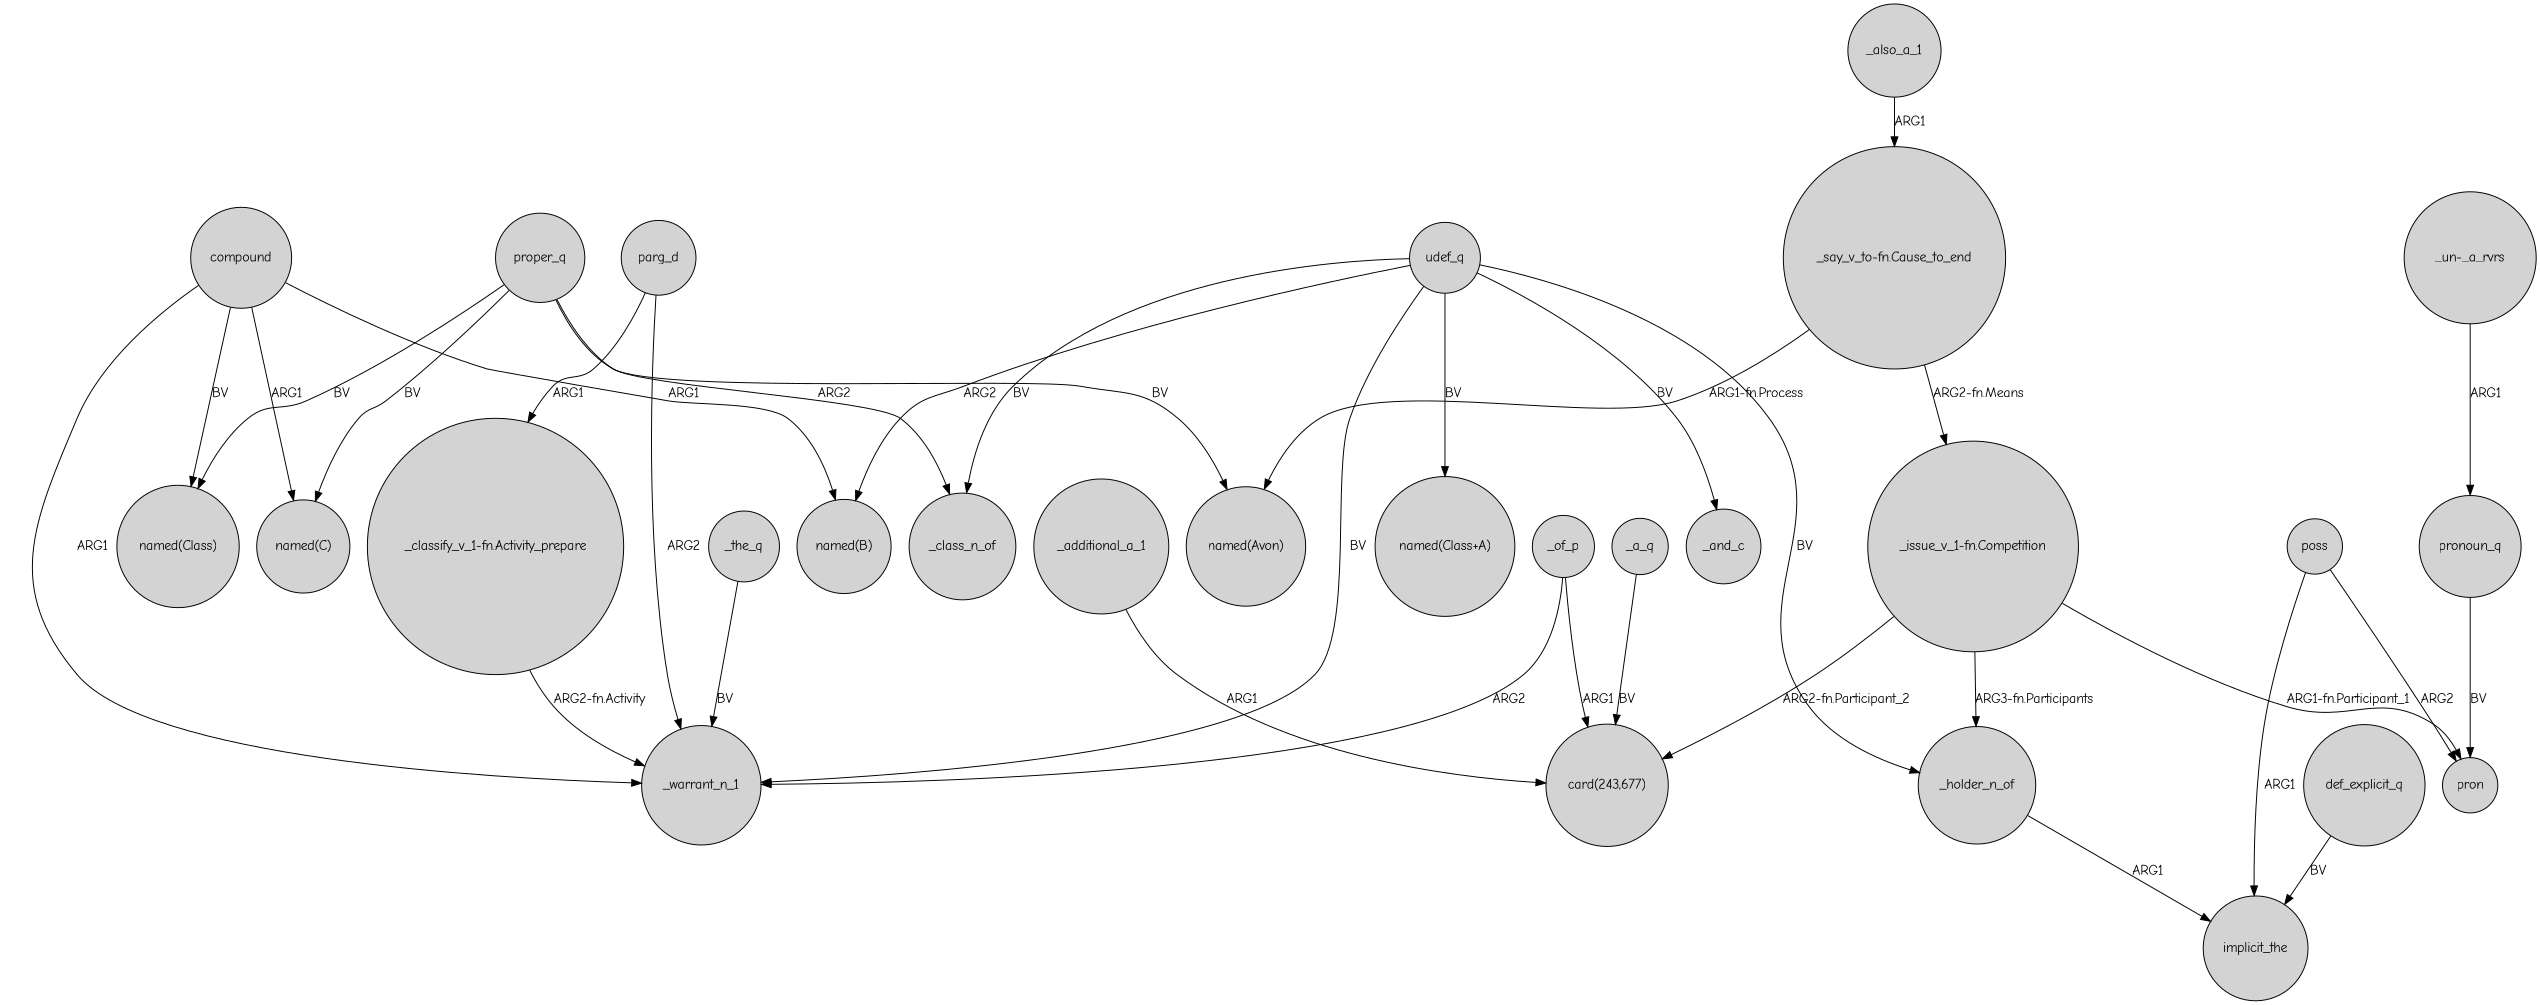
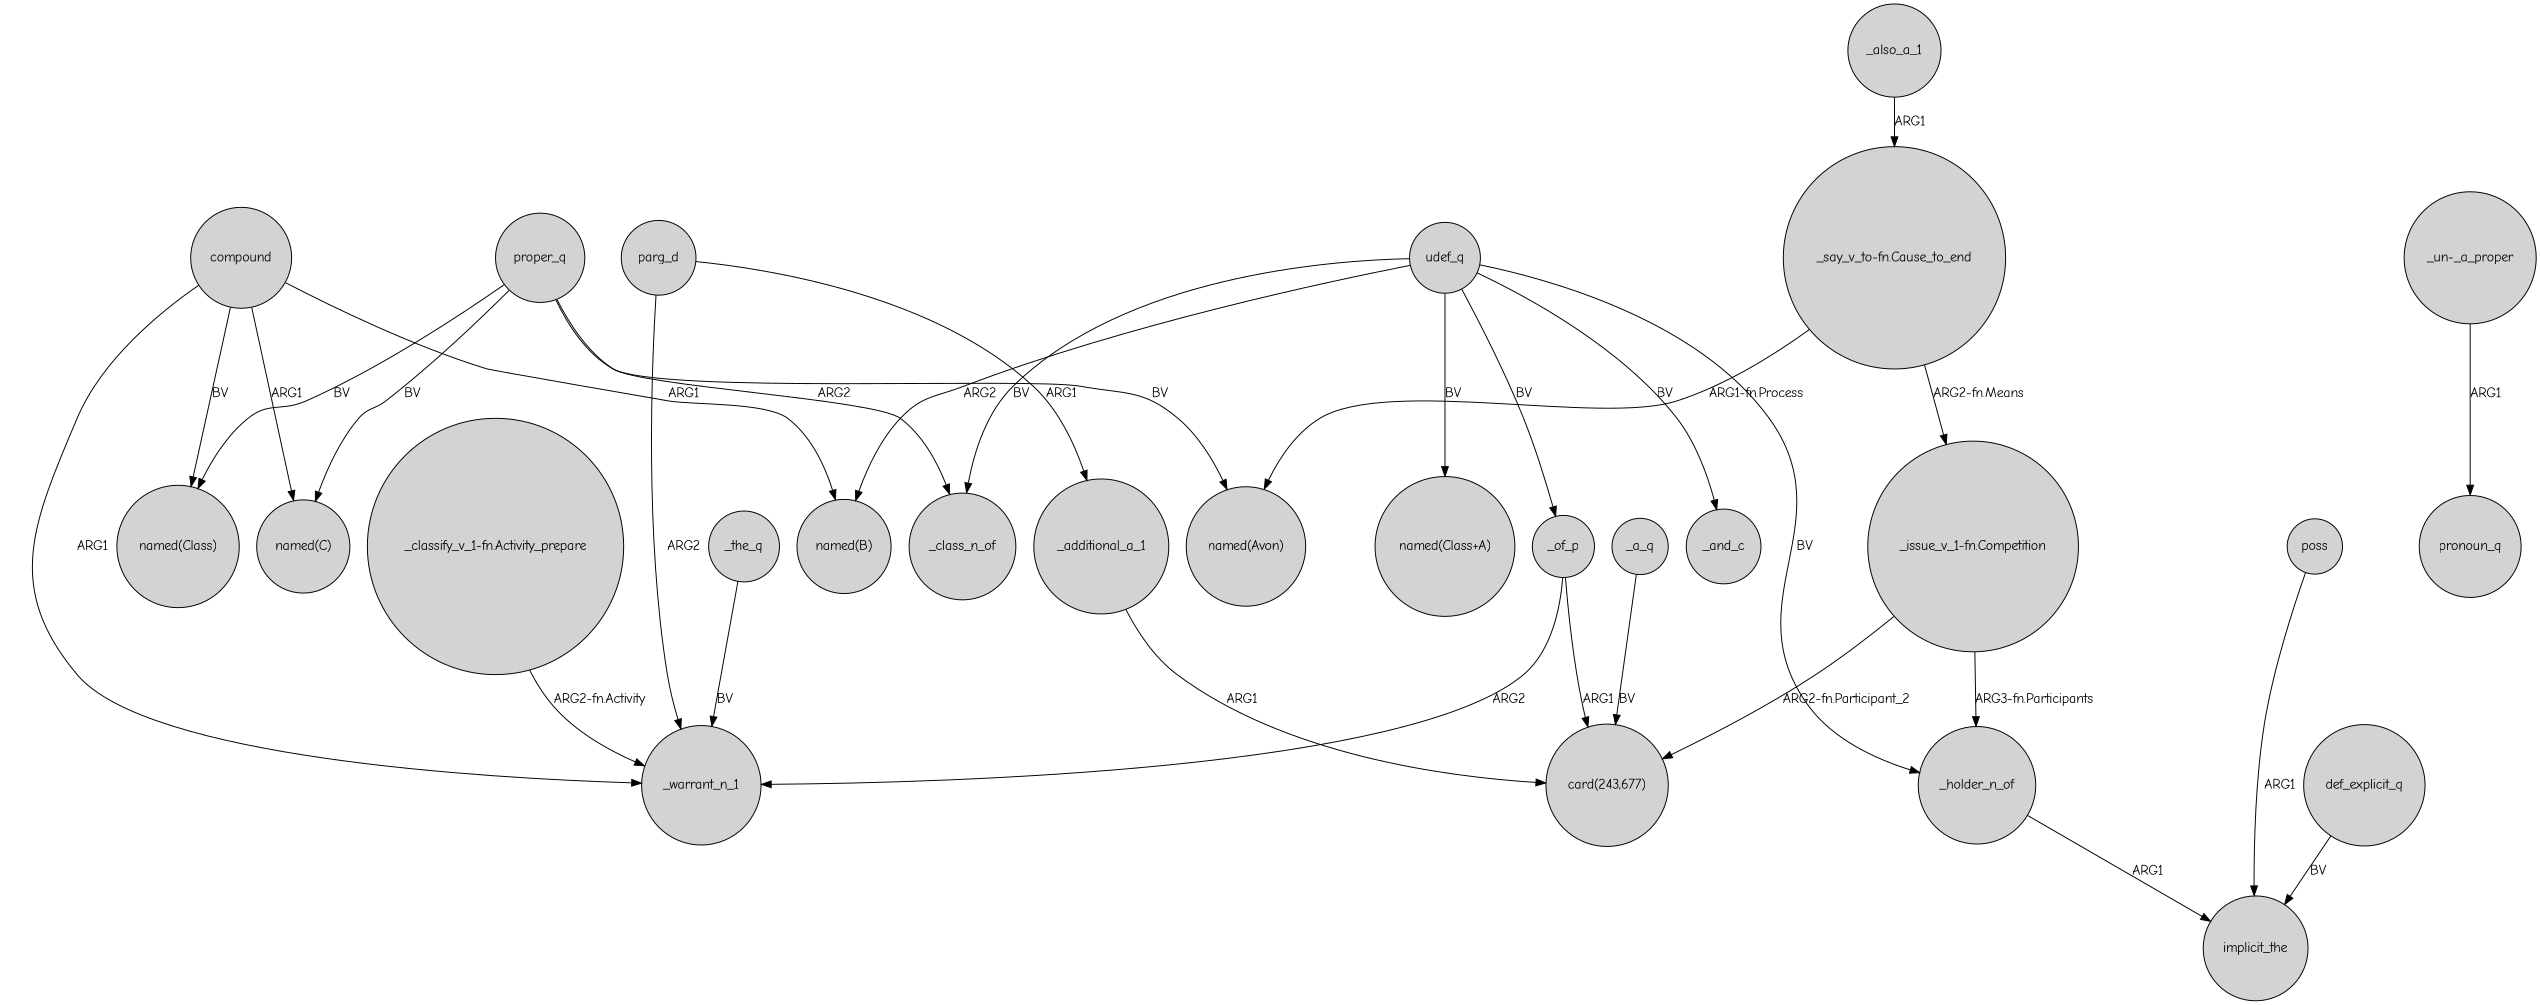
(2470, 258) -> (2470, 258)
(595, 367) -> (921, 317)
(1251, 711) -> (1514, 395)
(2470, 785) -> none
